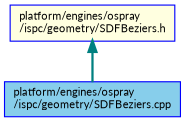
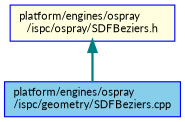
(92, 23) -> (92, 23)
